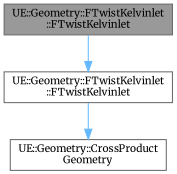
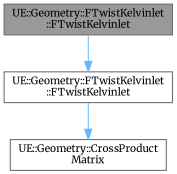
(88, 155) -> (88, 155)
